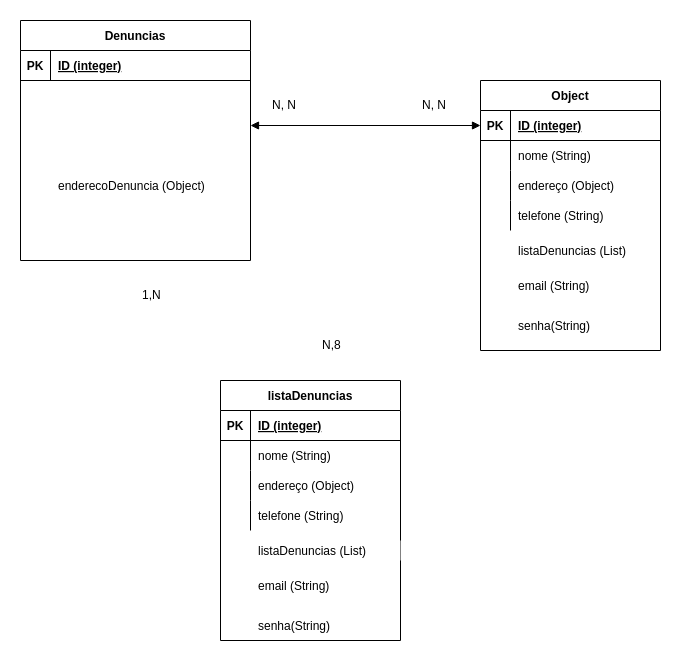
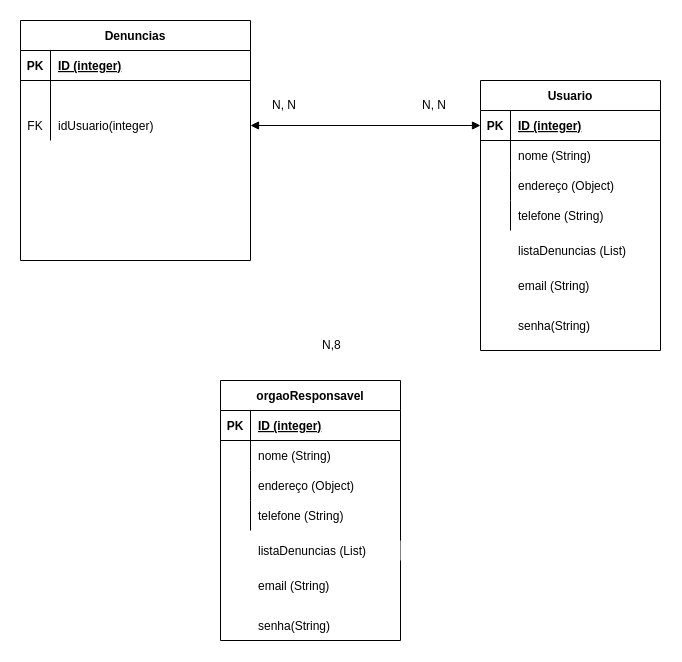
(570, 96) -> (570, 96)
none -> (36, 126)
none -> (151, 126)
(136, 186) -> none
(171, 296) -> none
(310, 396) -> (310, 396)
